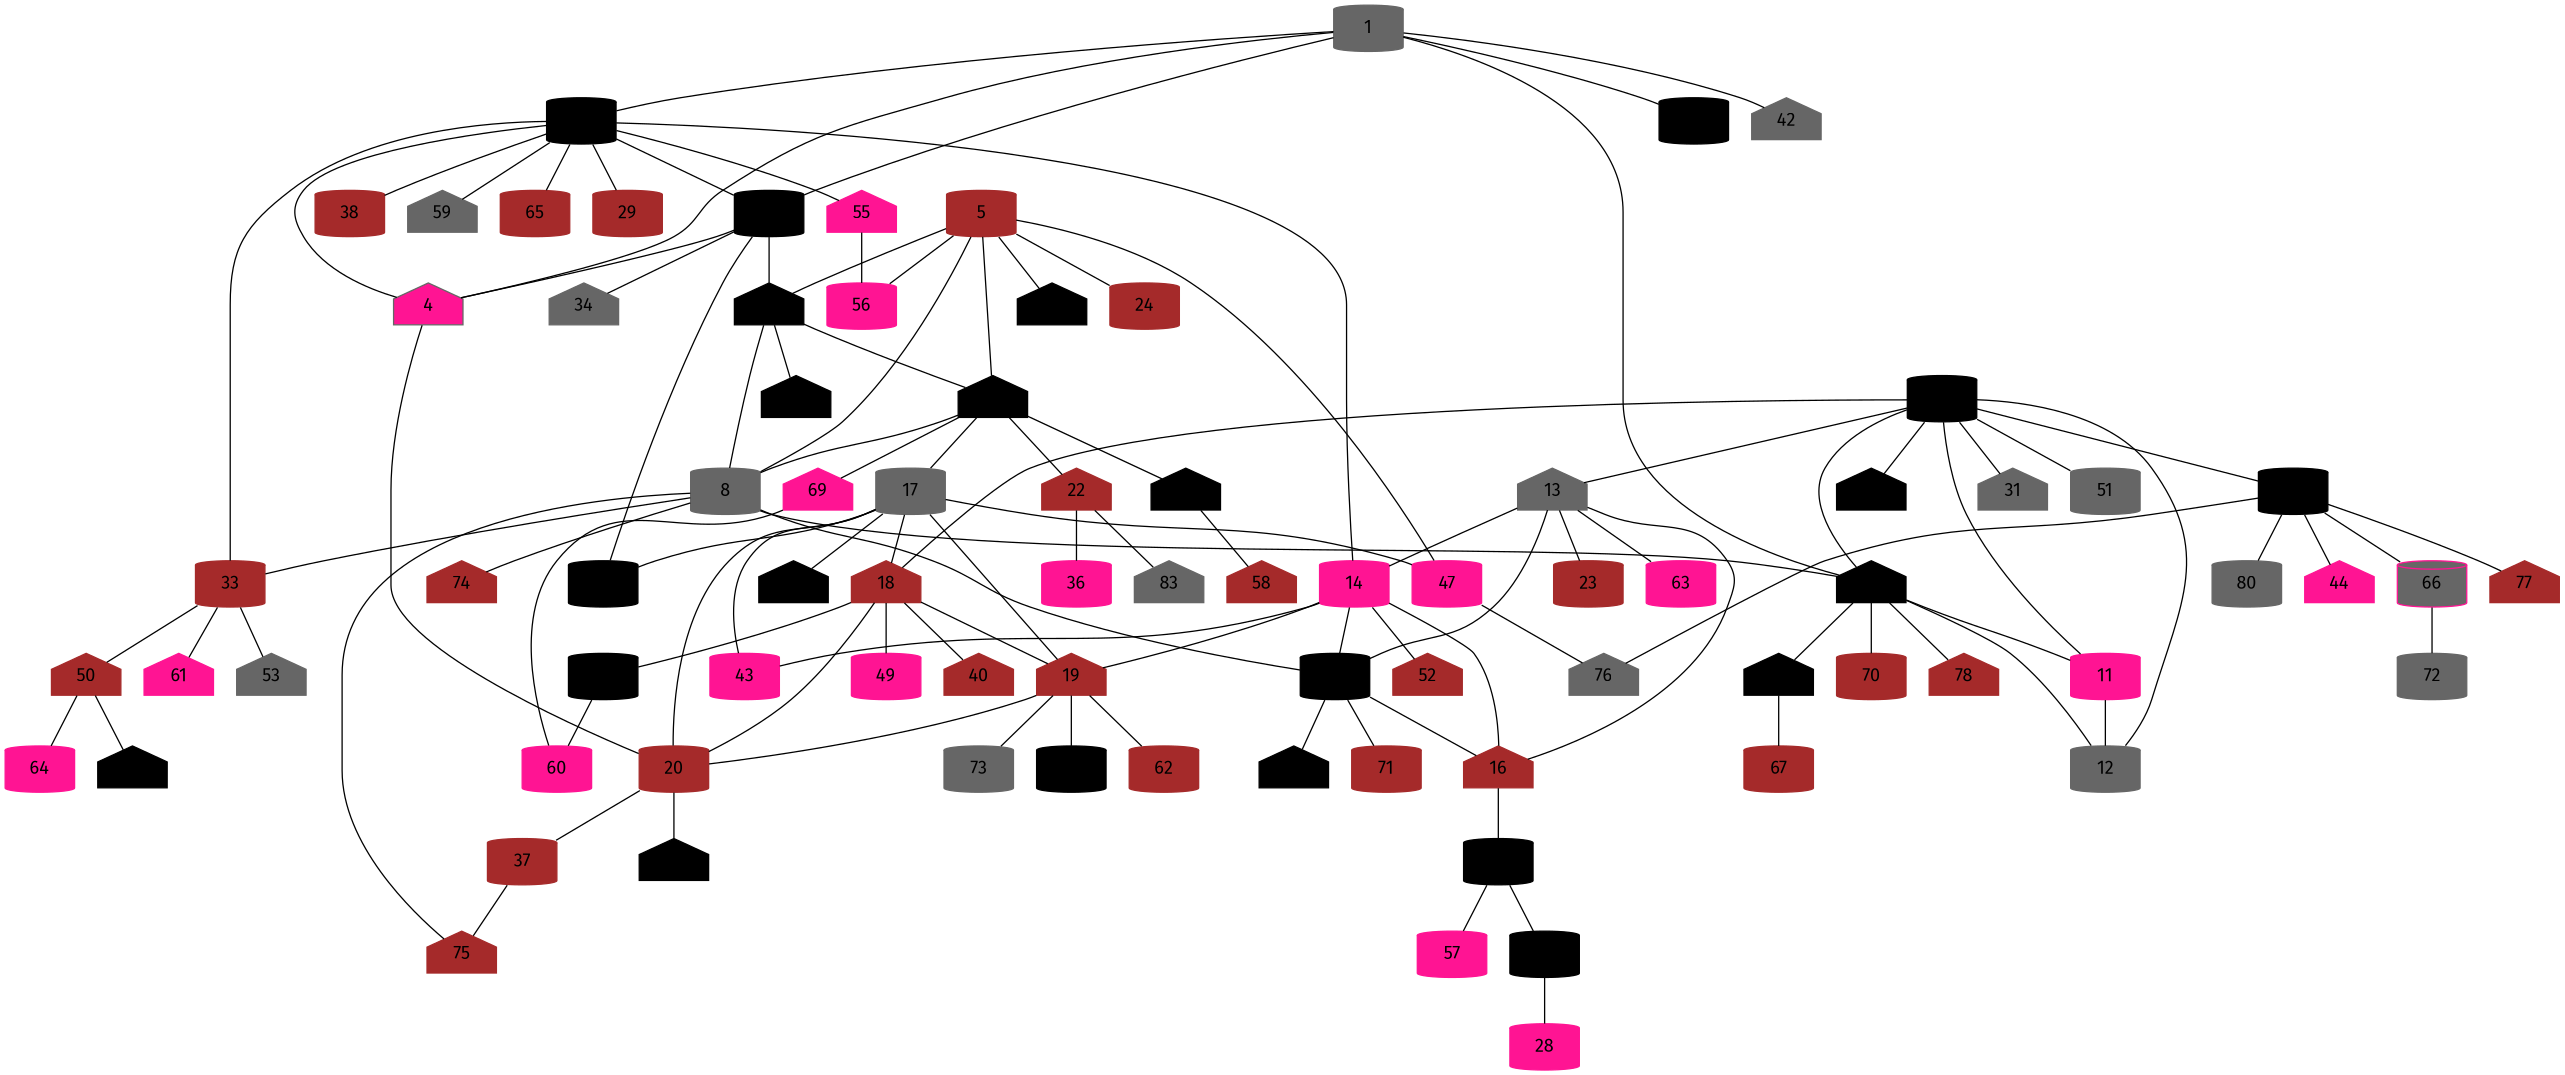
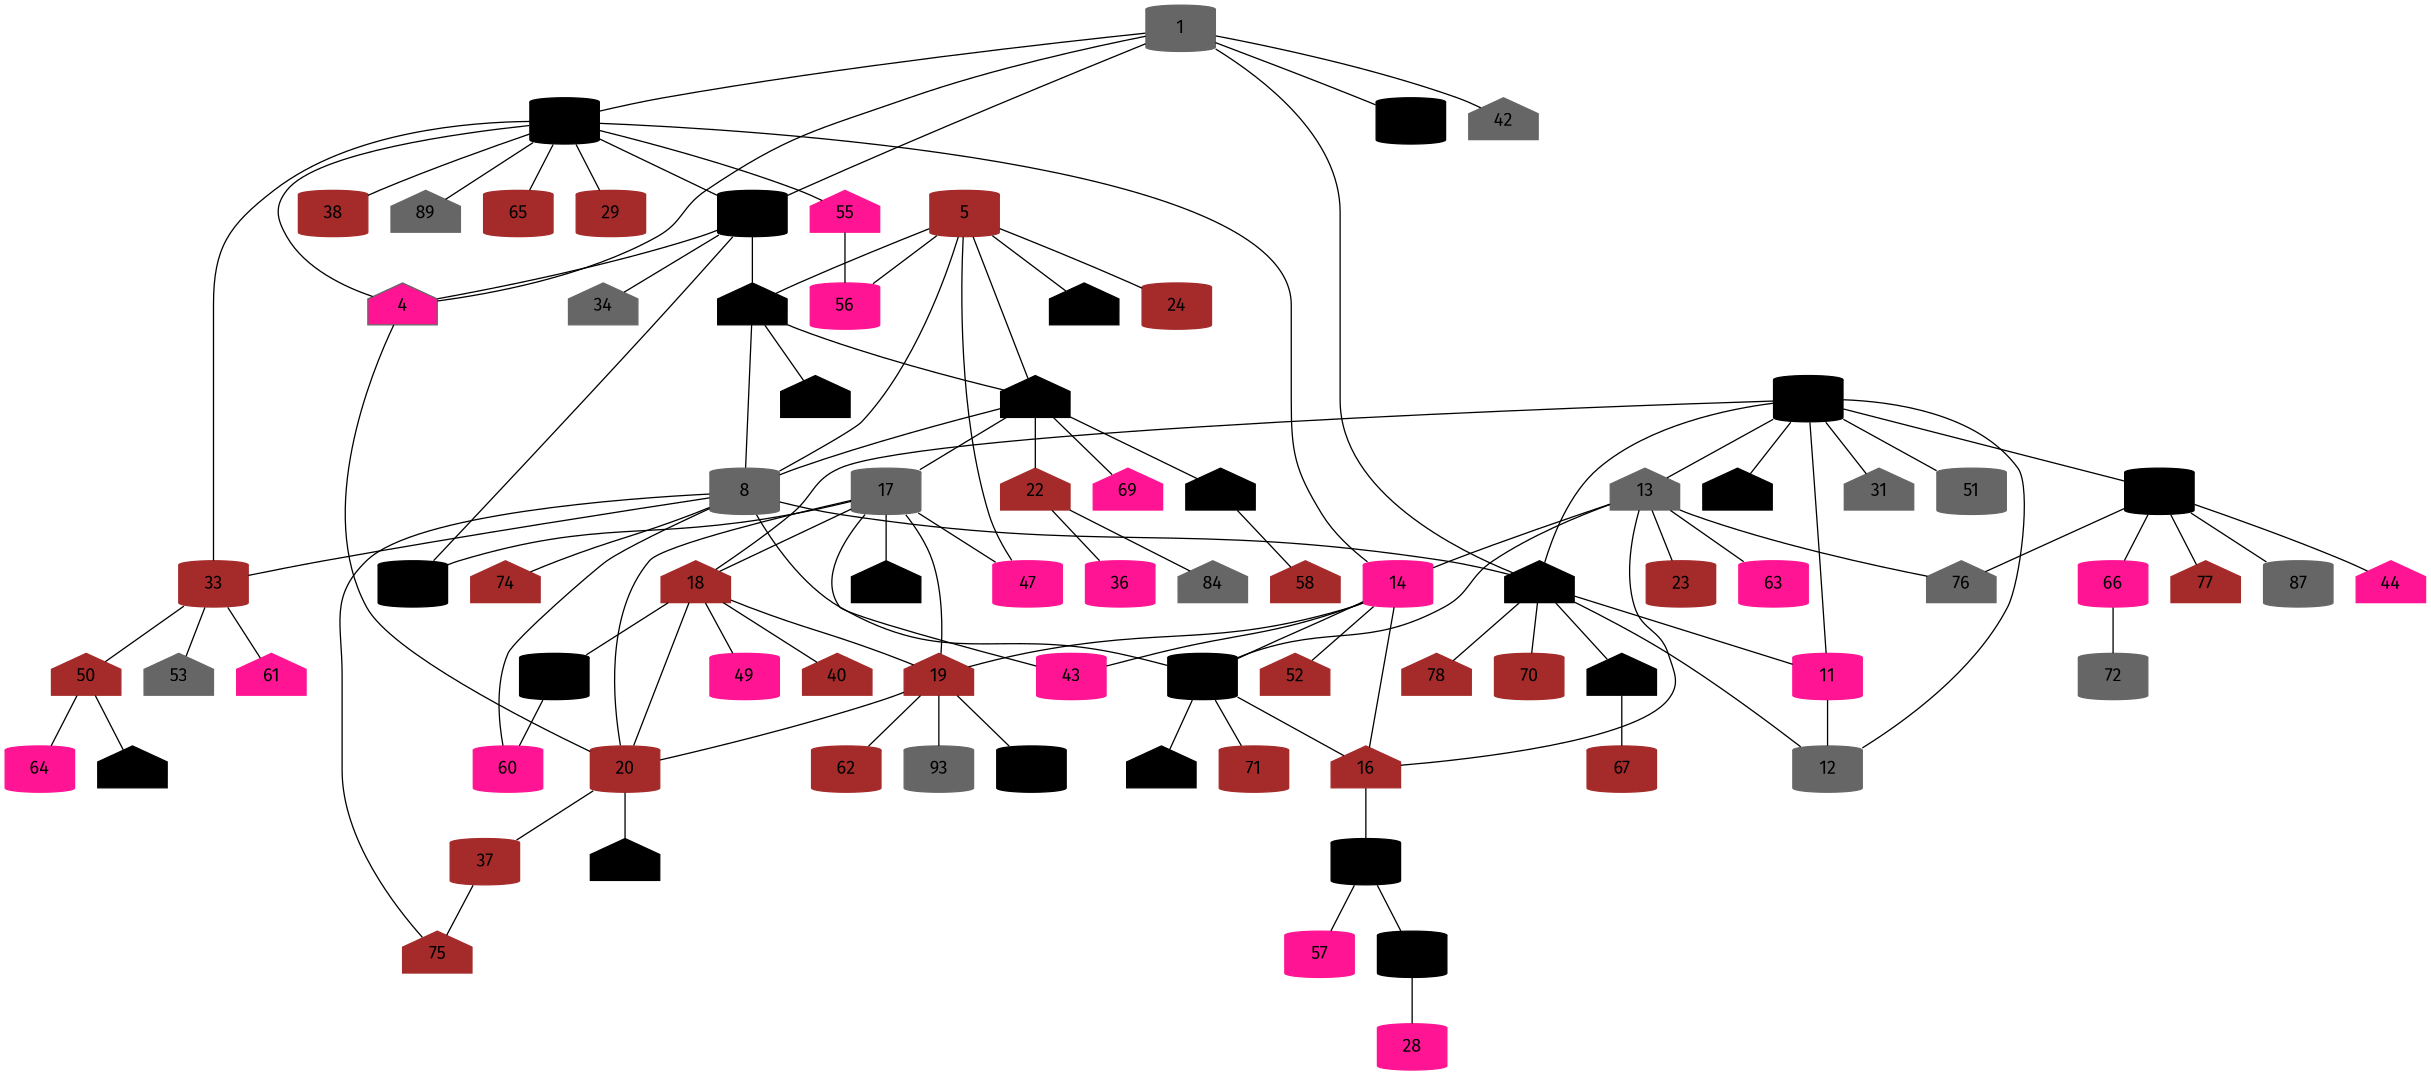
(442, 213) -> (426, 213)
(567, 551) -> (563, 598)
(1169, 584) -> (1213, 584)
(2247, 584) -> (2298, 584)
(2432, 584) -> (2113, 584)
(1532, 634) -> (1802, 548)
(979, 769) -> (939, 769)
